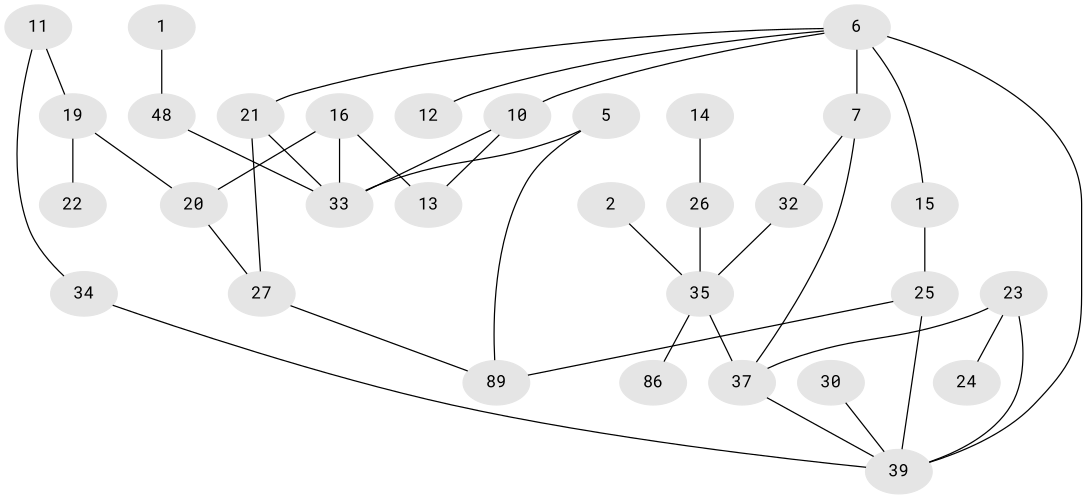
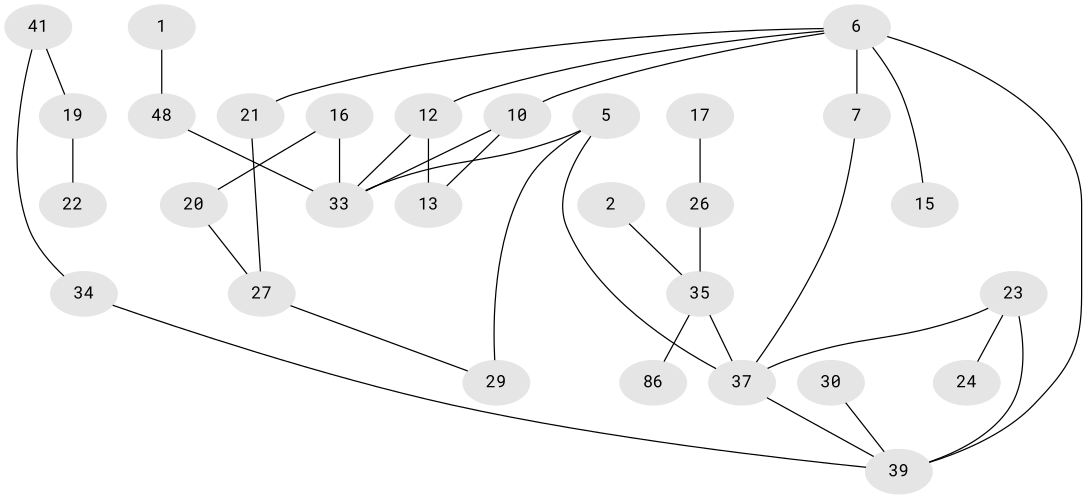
(38, 27) -> (38, 27)
(700, 116) -> (700, 116)
(295, 160) -> (384, 160)
(384, 160) -> (428, 152)
(133, 161) -> none
(789, 205) -> none
none -> (596, 275)
(925, 294) -> none
(496, 383) -> (496, 383)
